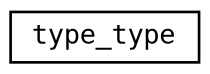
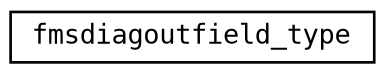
(105, 37) -> (192, 37)
